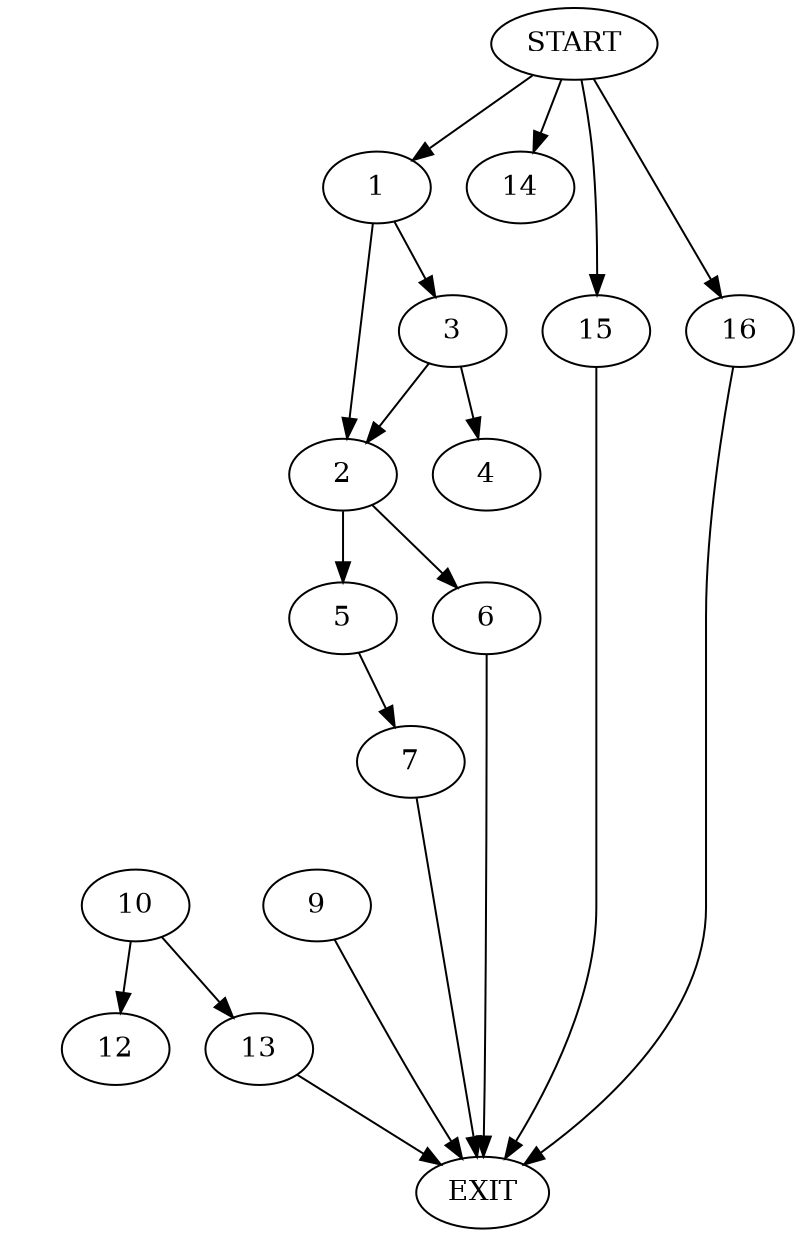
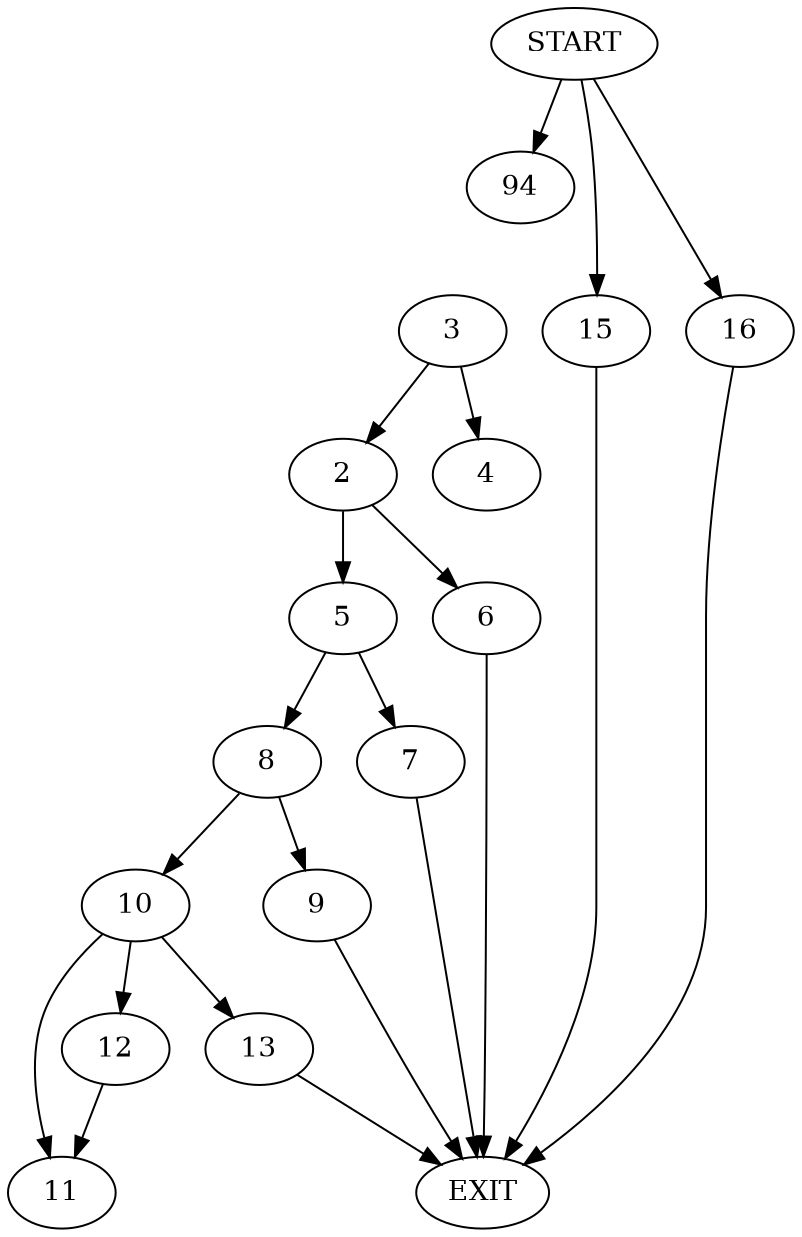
(377, 187) -> none
(521, 187) -> (521, 187)
none -> (267, 762)
none -> (62, 1193)
